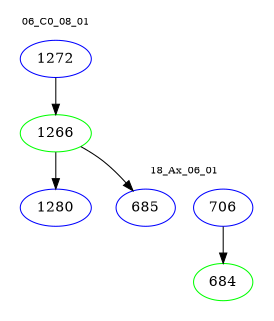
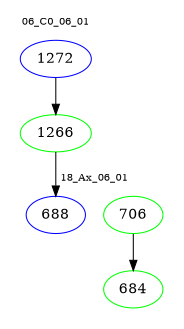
(56, 22) -> (56, 22)
(56, 208) -> none
(146, 208) -> (56, 215)
(223, 208) -> (133, 215)
